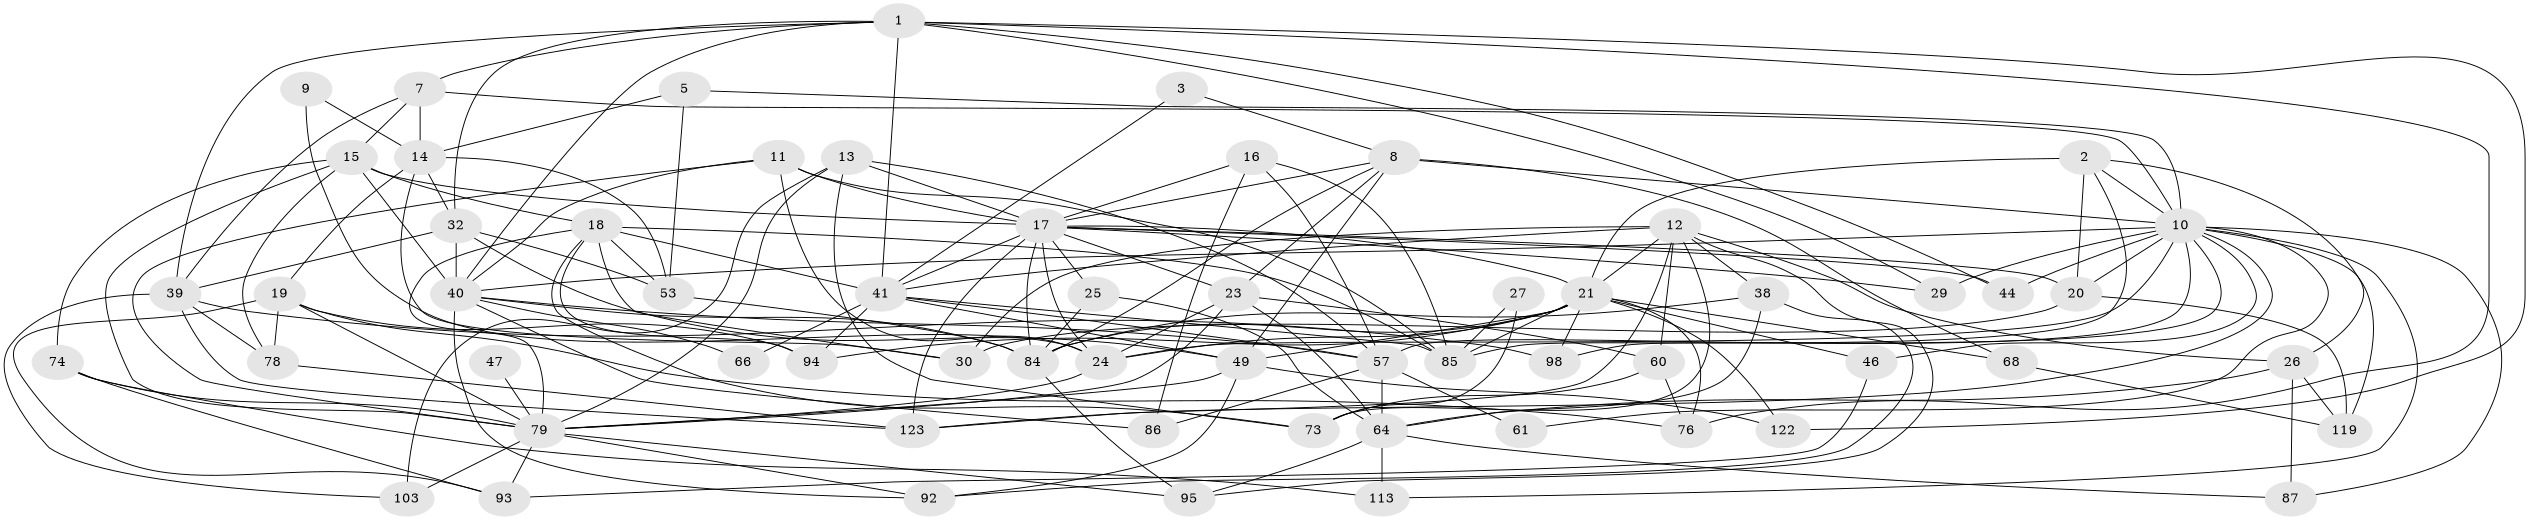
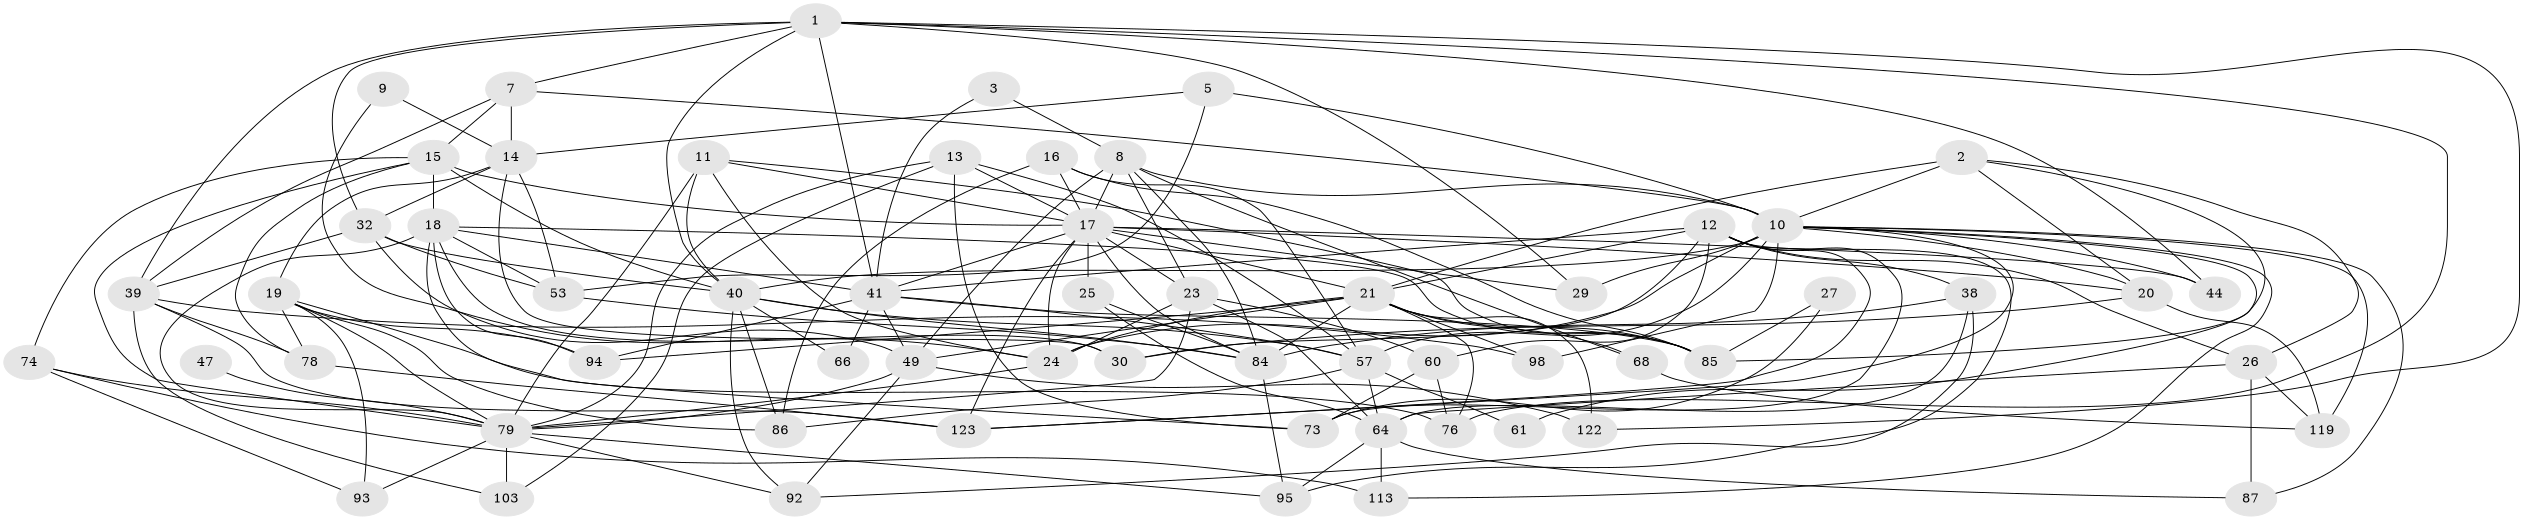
(1872, 362) -> none
none -> (515, 399)
